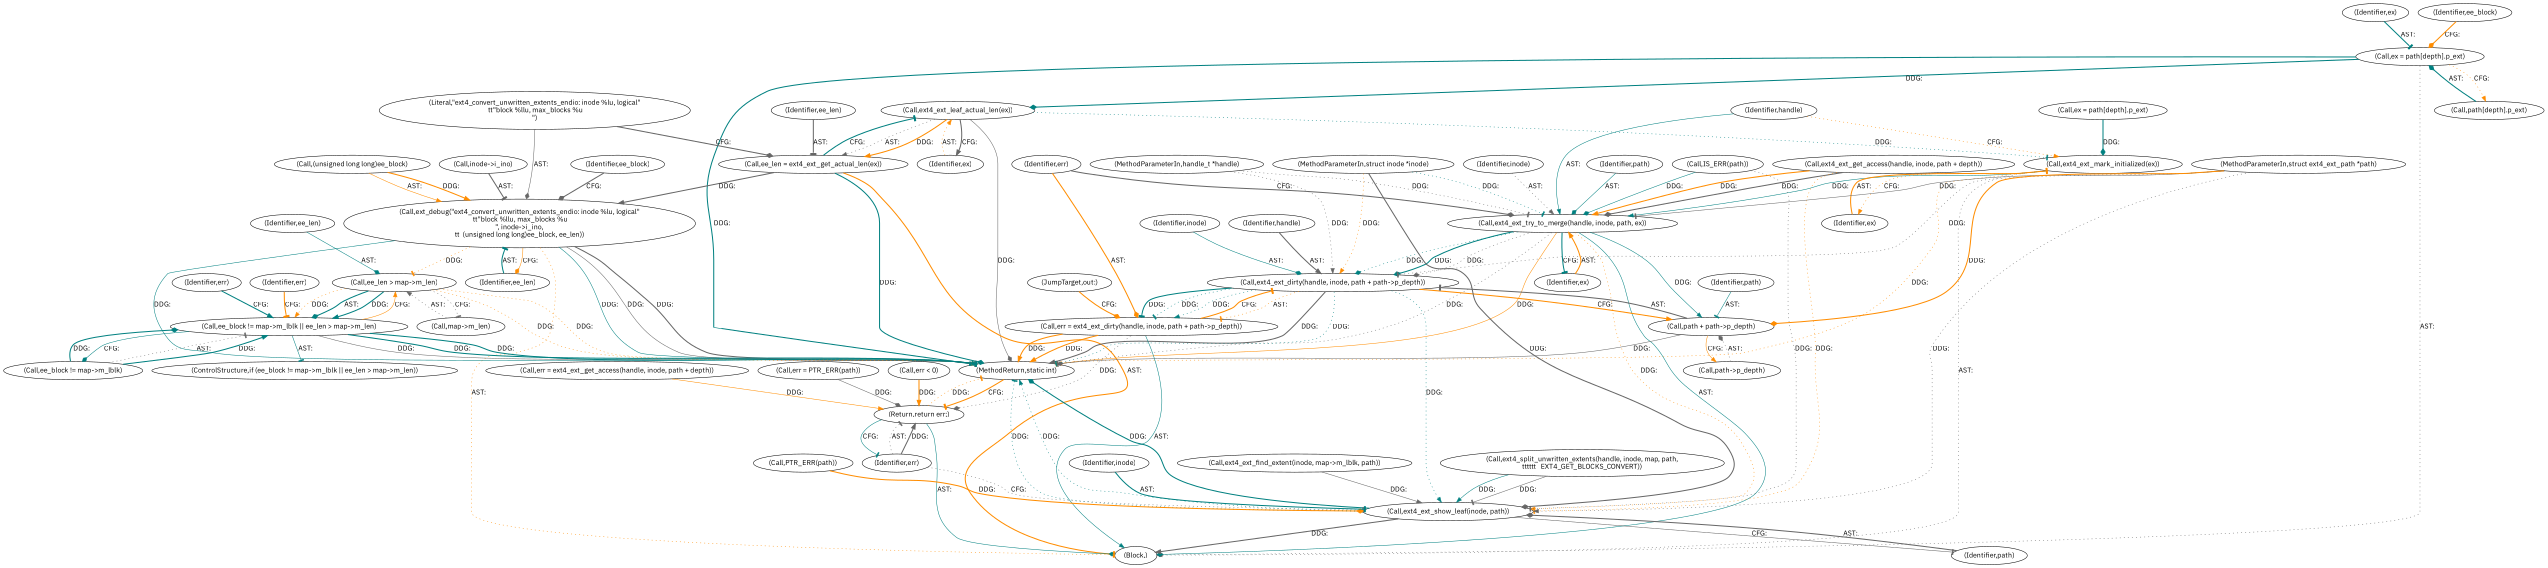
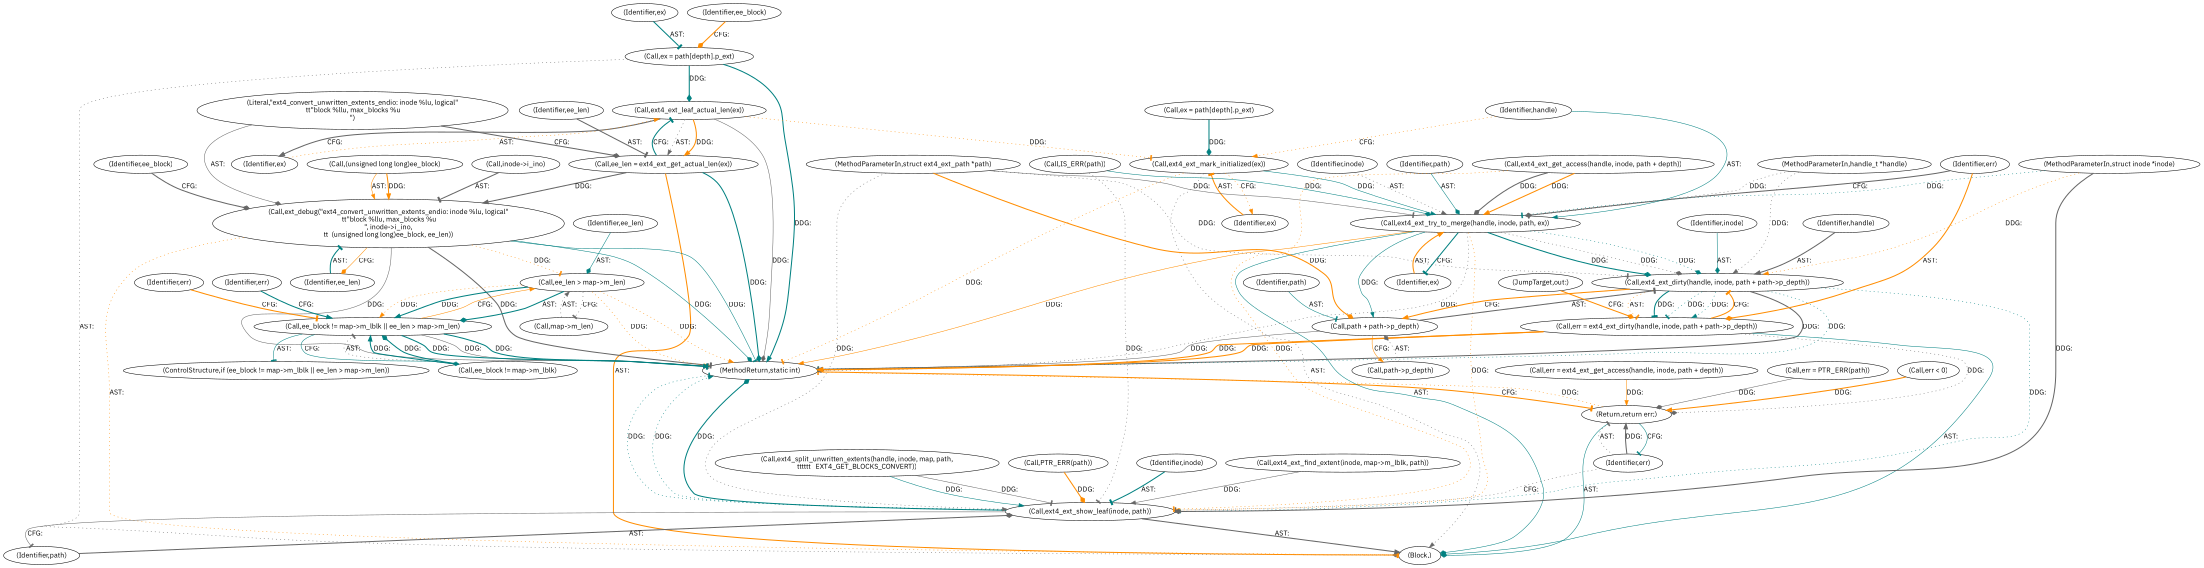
(2489, 110) -> none
(1539, 129) -> (948, 137)
(1321, 534) -> (1283, 534)
